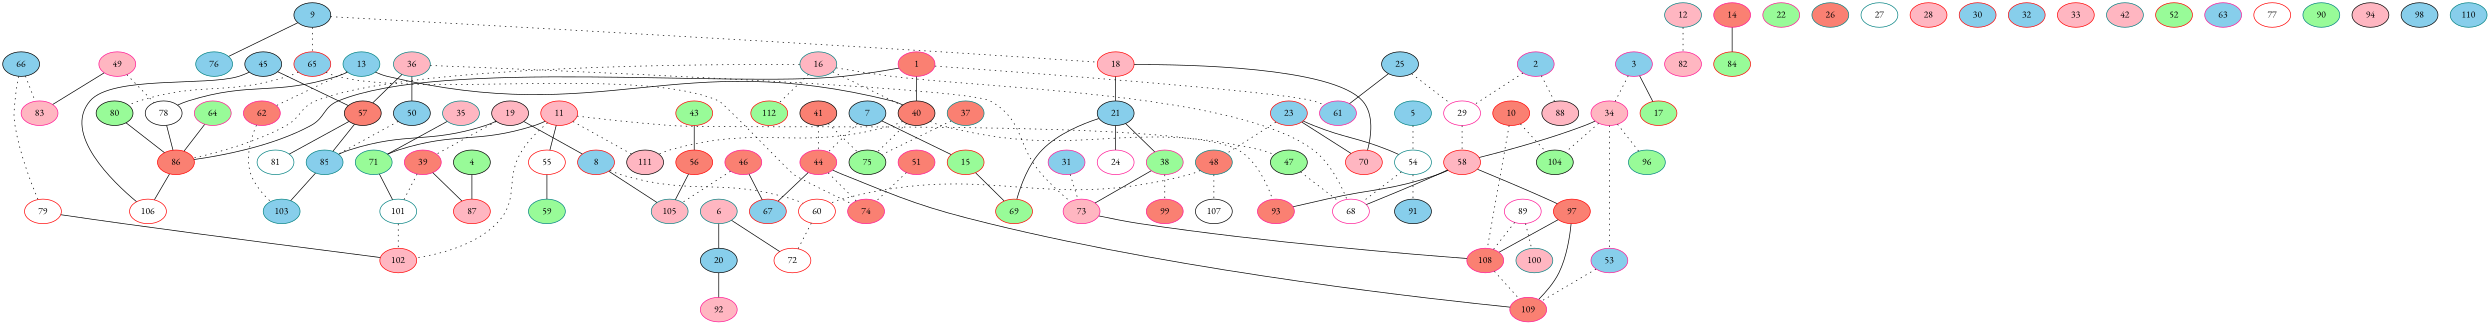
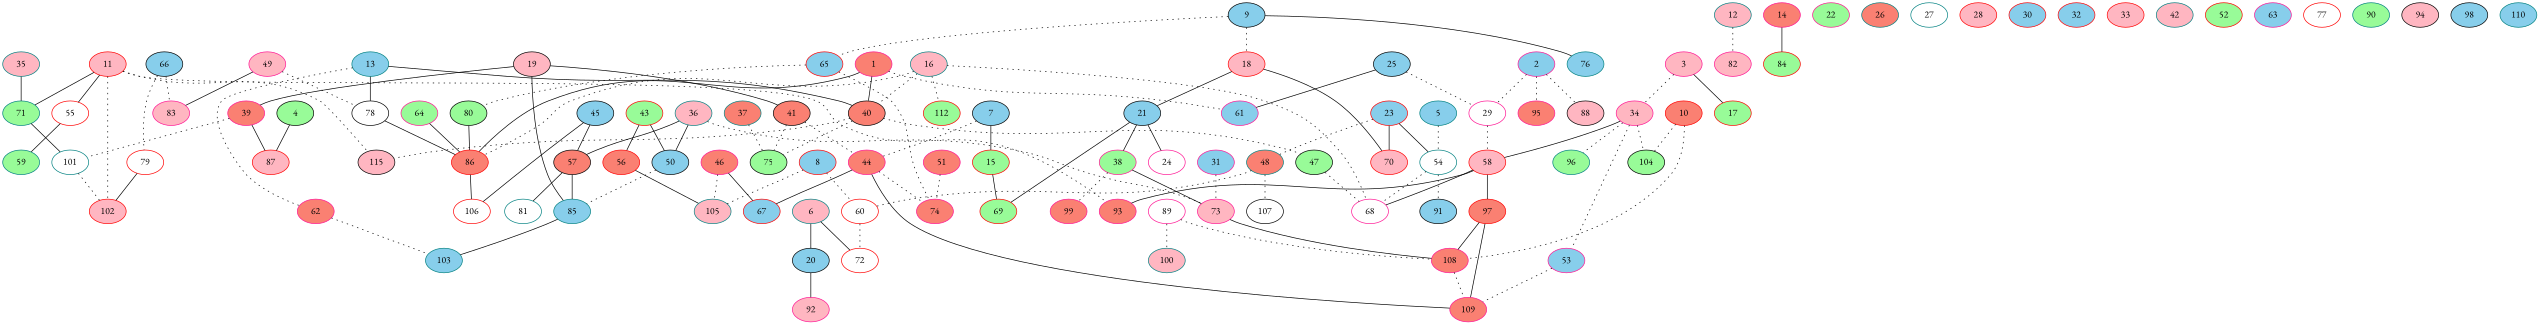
(1634, 64) -> (1684, 64)
none -> (1536, 113)
(475, 133) -> (405, 79)
(549, 135) -> (625, 73)
none -> (661, 144)
(645, 162) -> (376, 162)
(633, 187) -> (765, 187)
